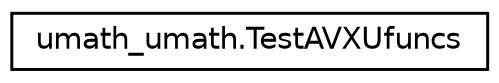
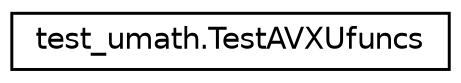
(250, 41) -> (231, 41)
